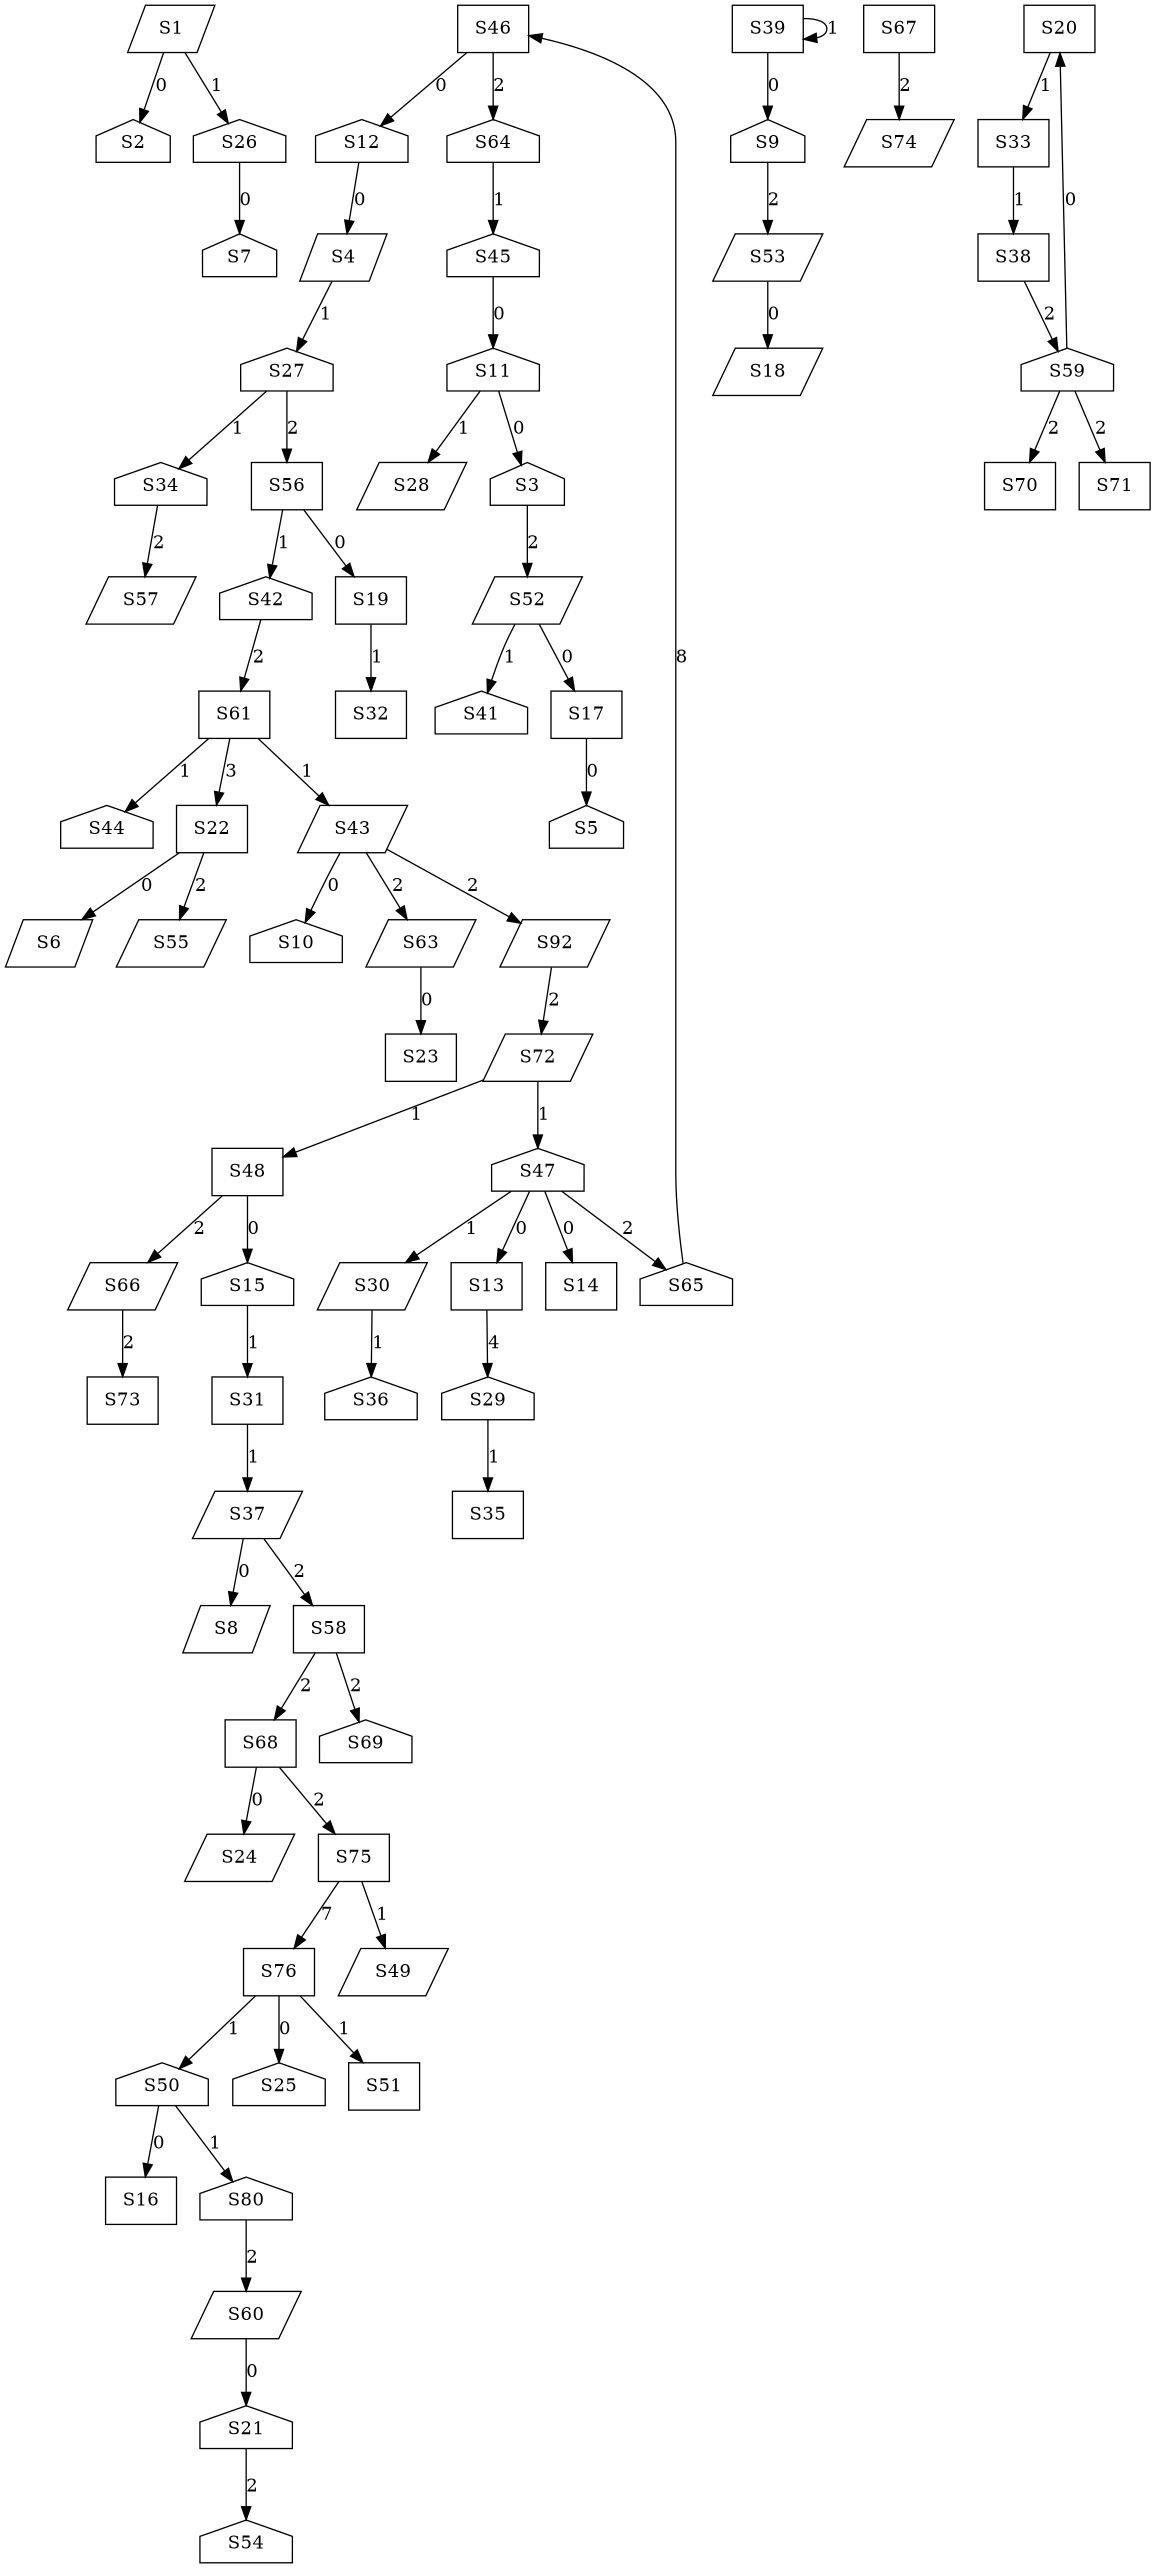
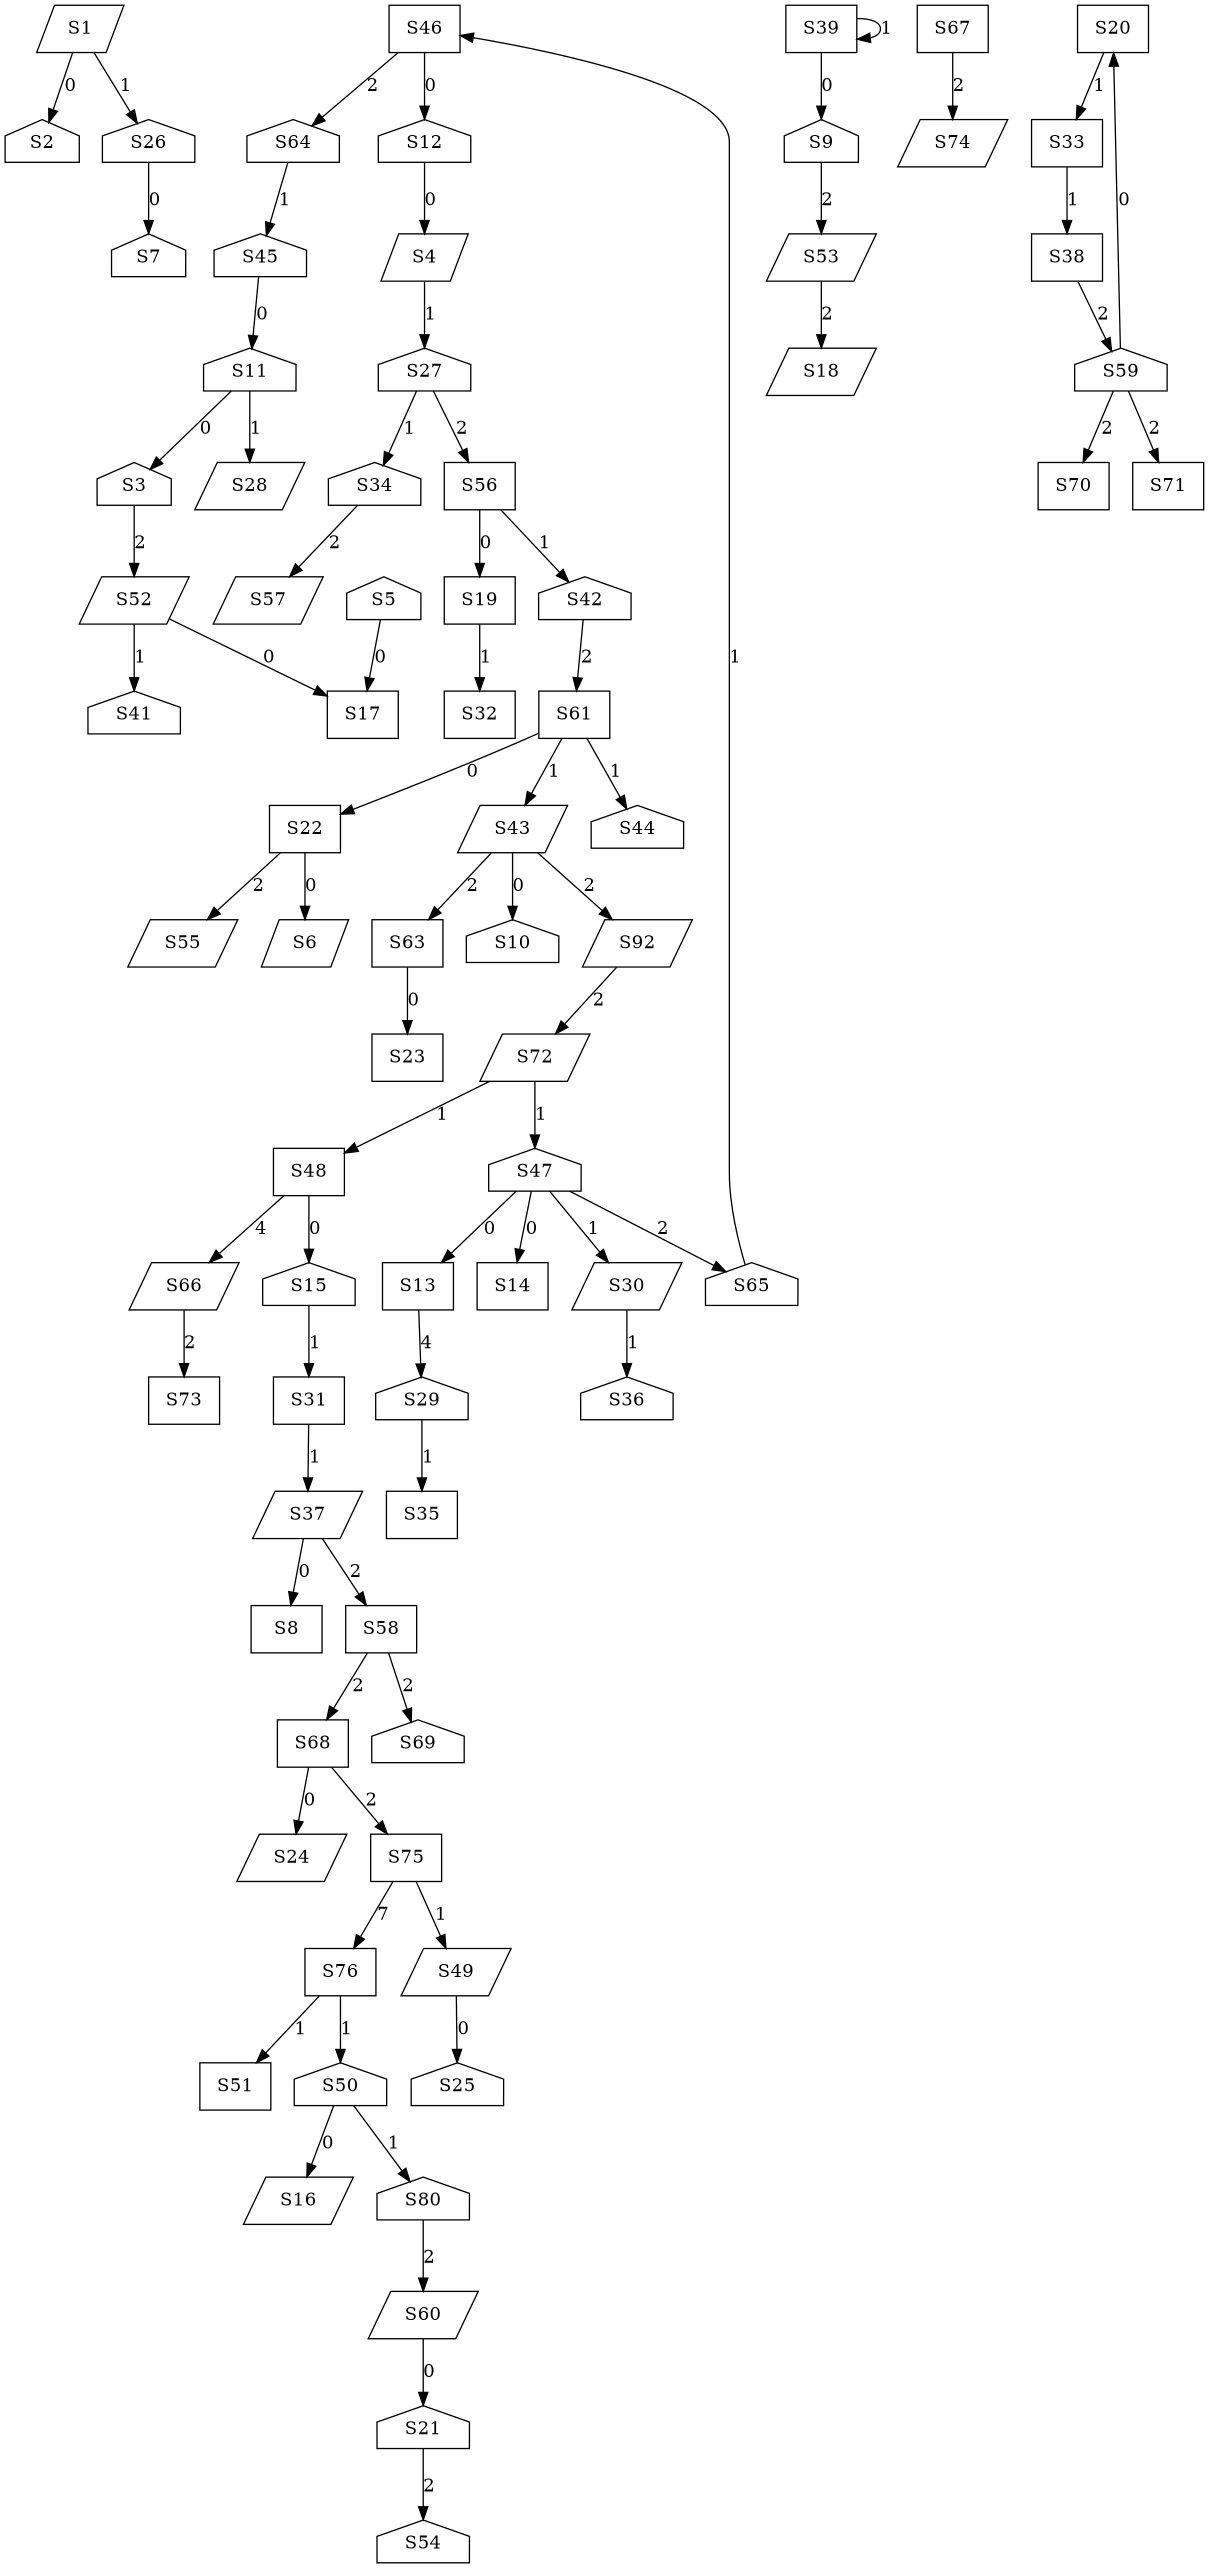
(774, 315) -> (828, 315)
(682, 658) -> (736, 658)
(586, 765) -> (375, 649)
(232, 772) -> (473, 772)
(421, 943) -> (407, 943)
(200, 1229) -> (262, 1229)
(226, 1629) -> (287, 1629)
(279, 2023) -> (457, 2023)
(141, 2201) -> (298, 2201)
